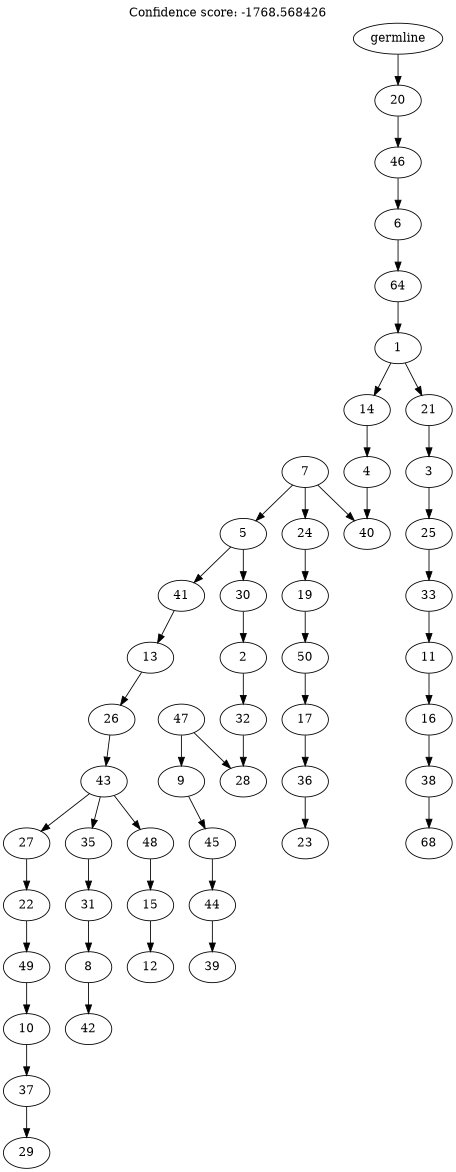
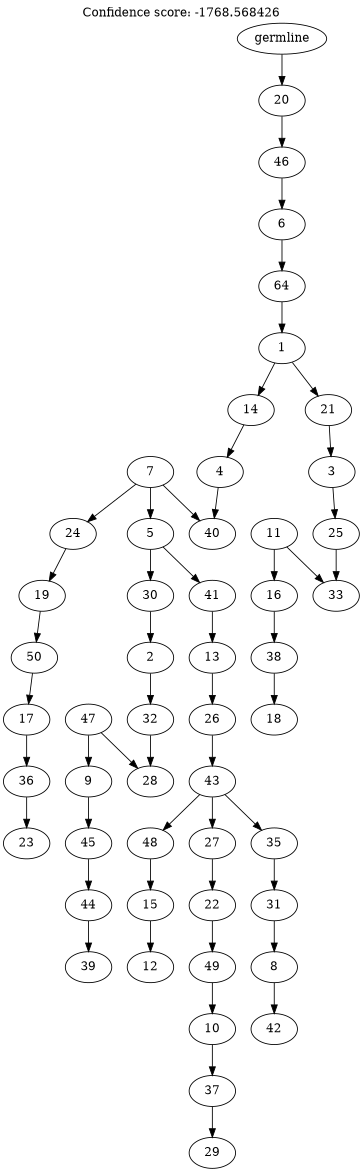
(429, 623) -> (302, 562)
(429, 843) -> (274, 720)
